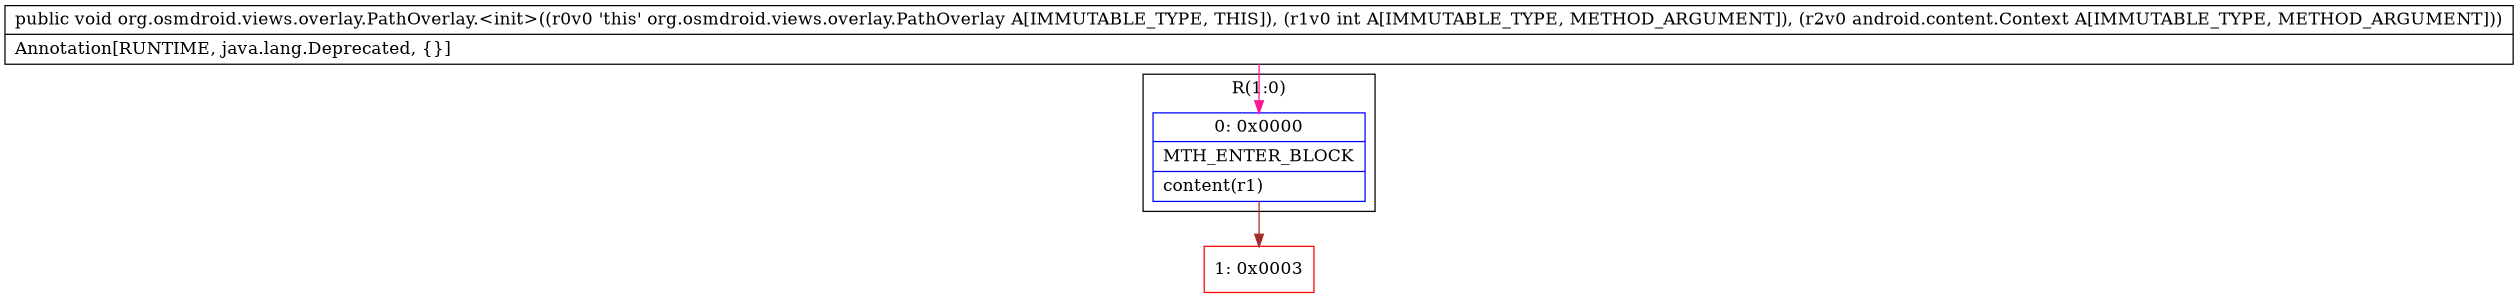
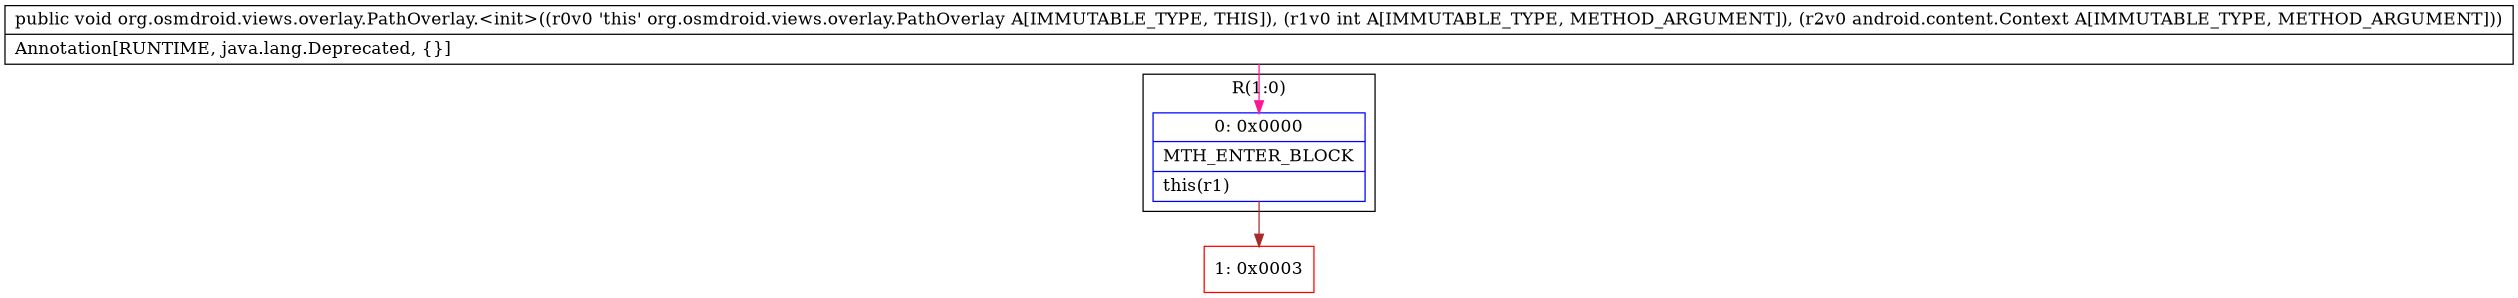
(1214, 186) -> (1197, 186)
